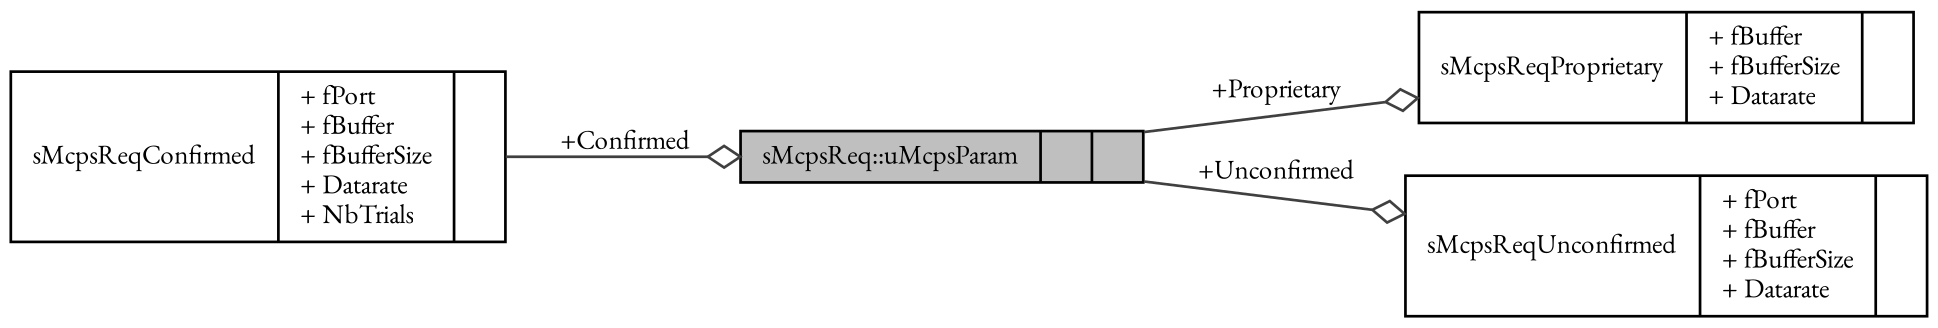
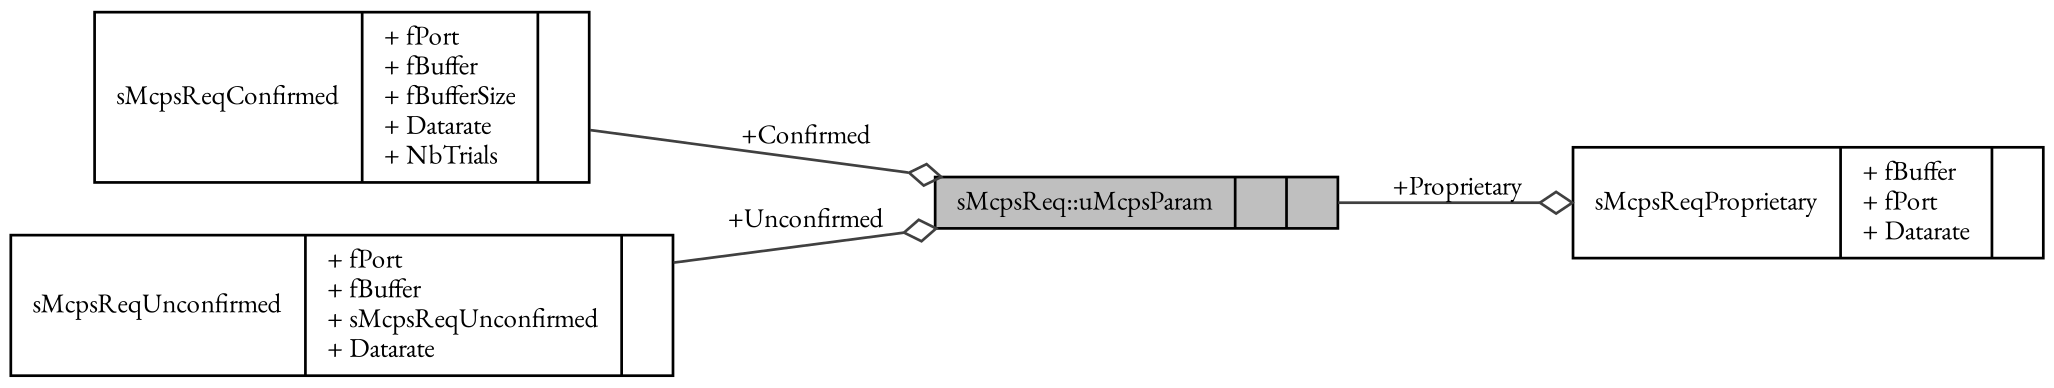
(1774, 66) -> (1900, 201)
(1258, 196) -> (789, 248)
(1788, 259) -> (464, 319)
